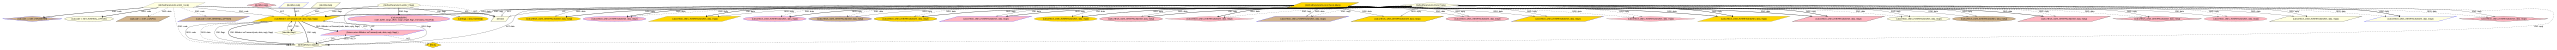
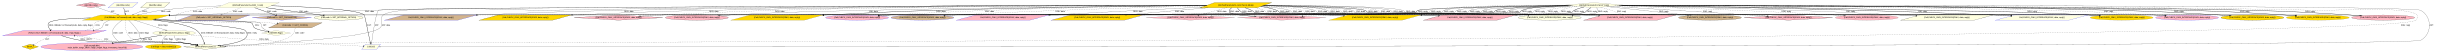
(339, 9) -> (150, 25)
(476, 11) -> (264, 39)
(500, 19) -> (371, 47)
(219, 44) -> (280, 41)
